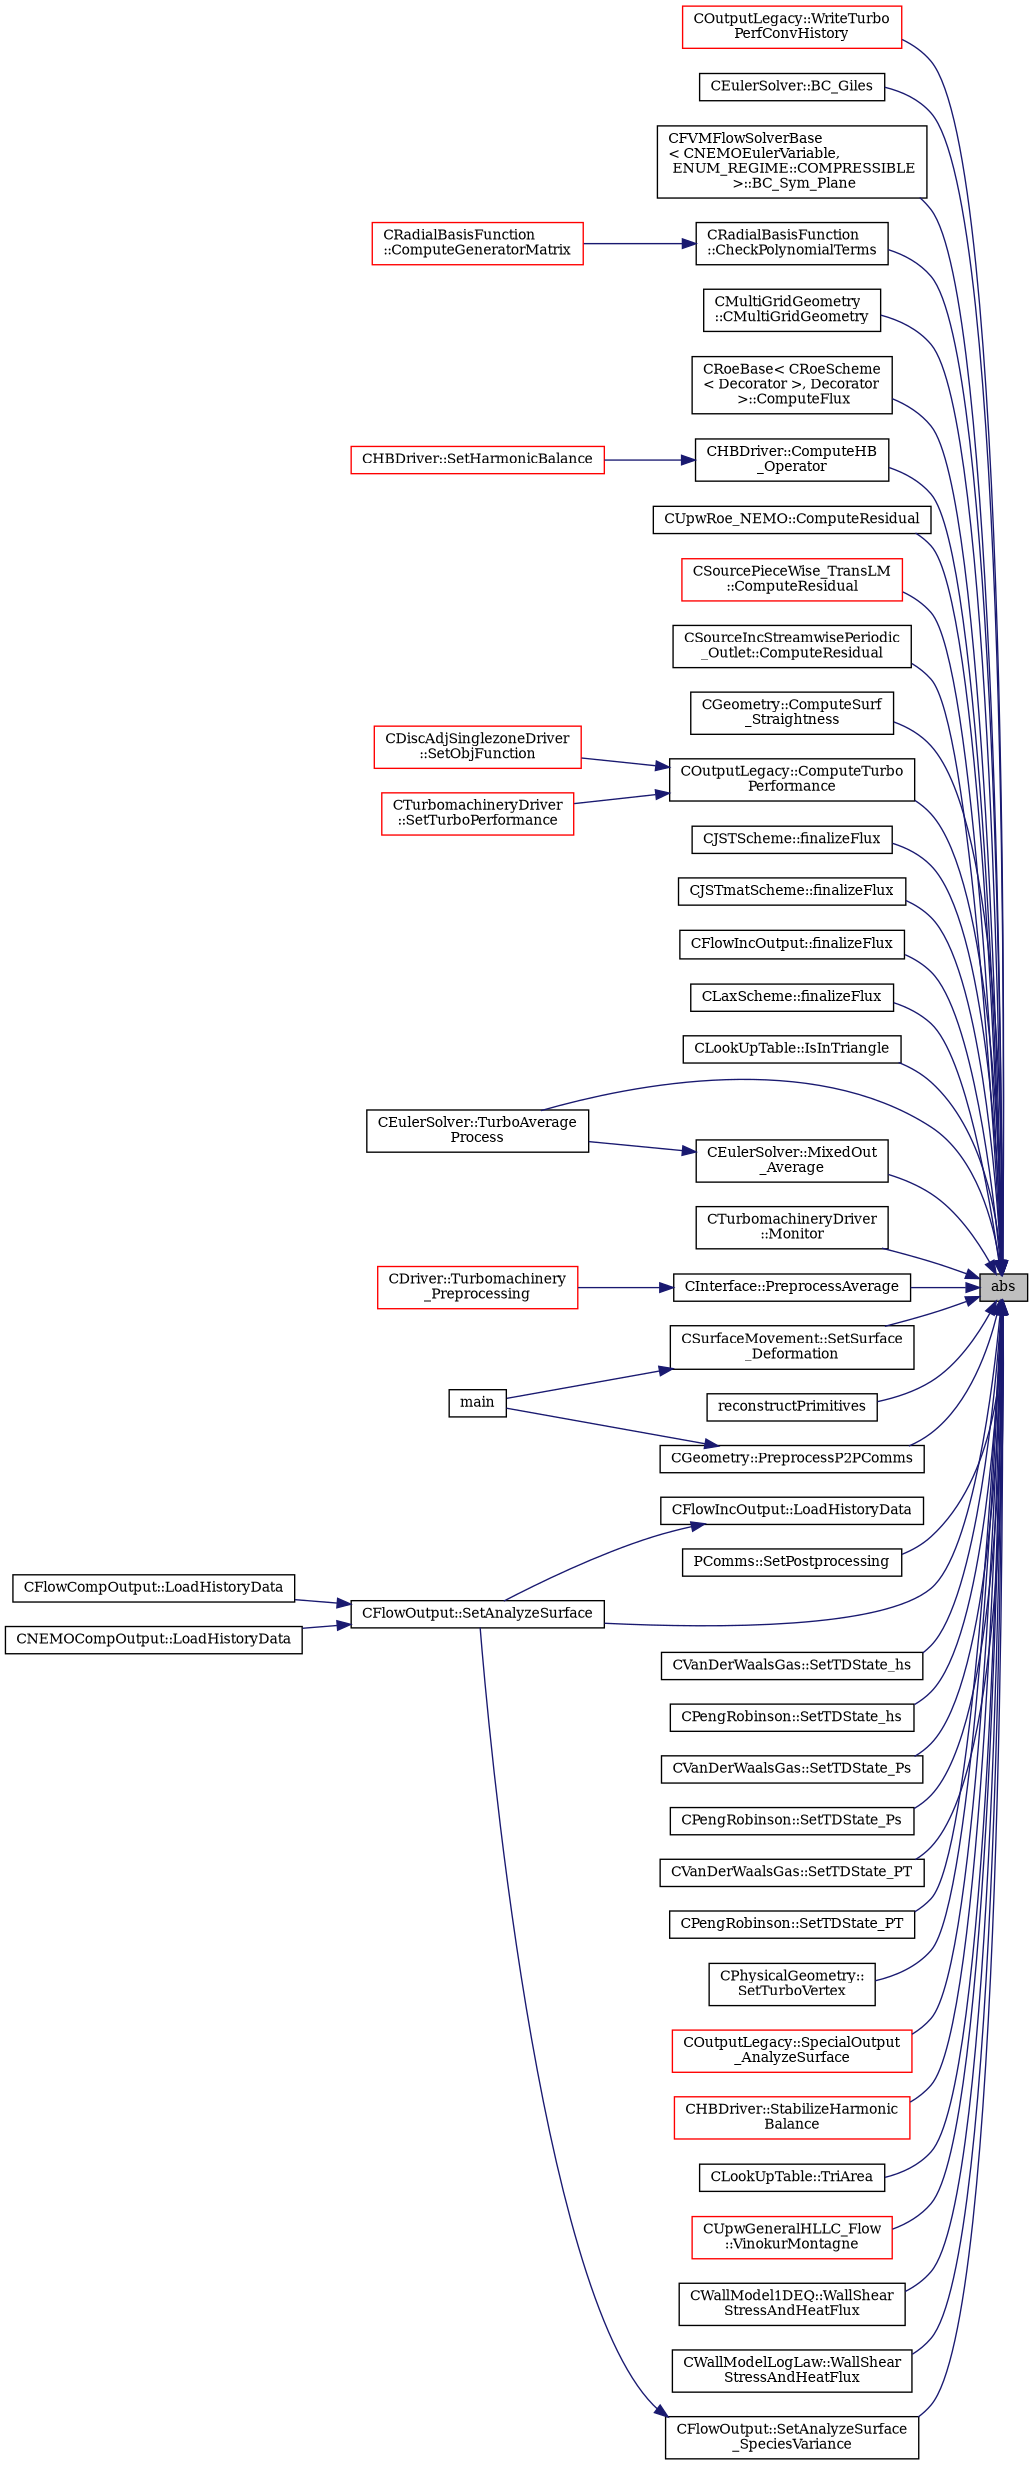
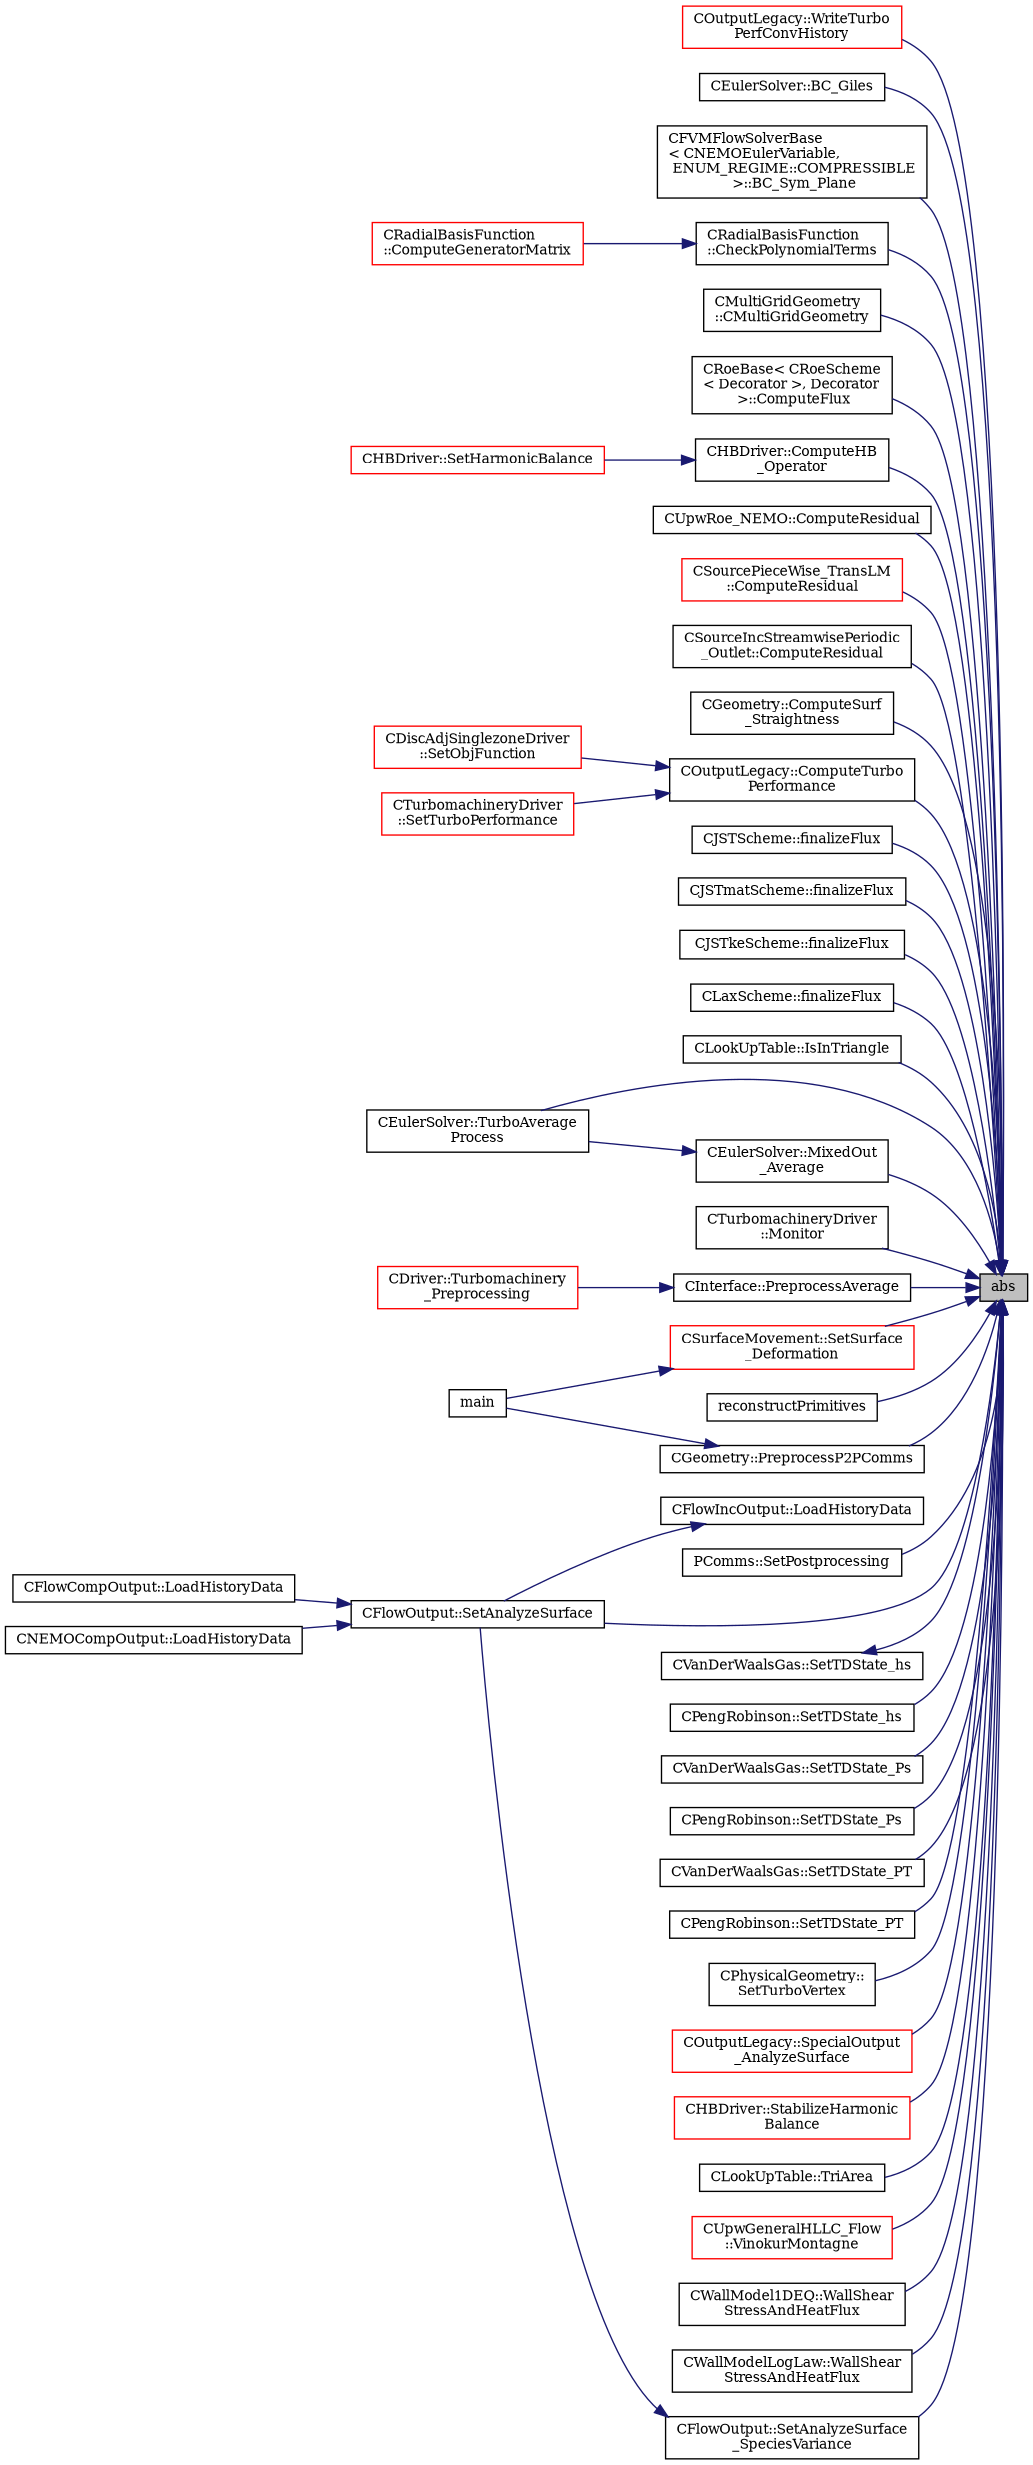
(792, 945) -> (792, 945)
(792, 1348) -> (792, 1348)
(975, 1524) -> (962, 1554)
